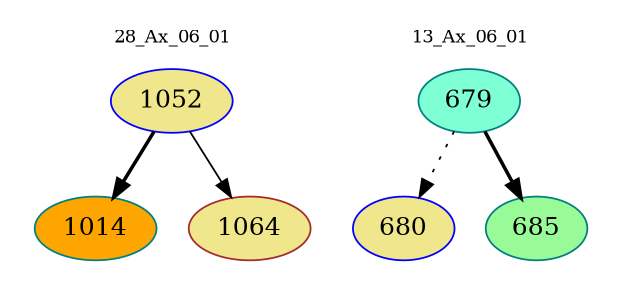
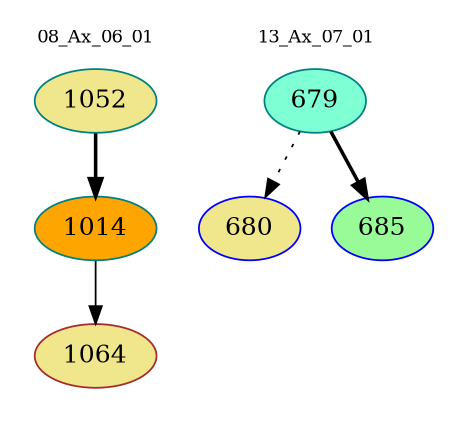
(173, 38) -> (96, 38)
(470, 38) -> (316, 38)
(172, 101) -> (96, 101)
(206, 157) -> (96, 284)
(537, 228) -> (382, 228)
